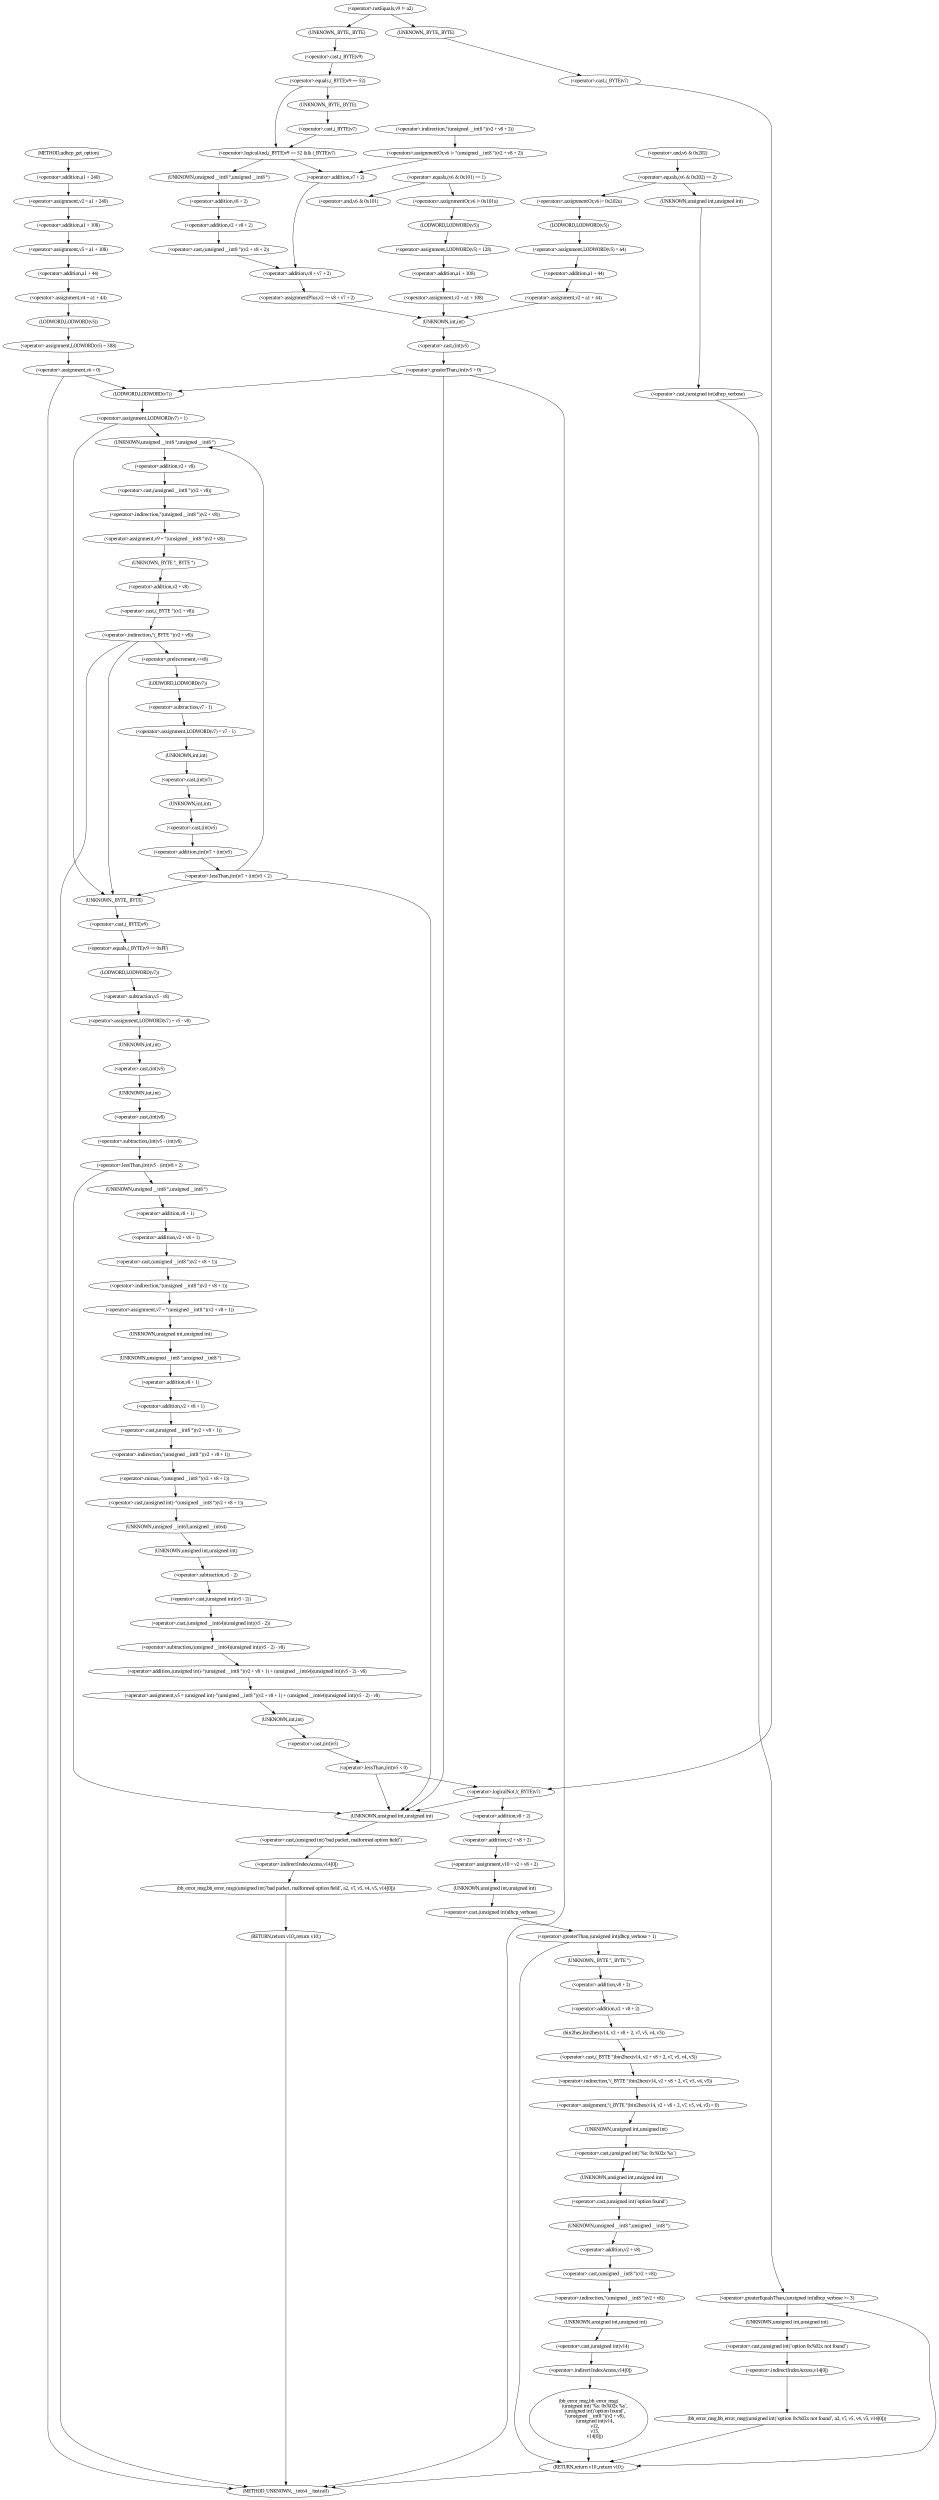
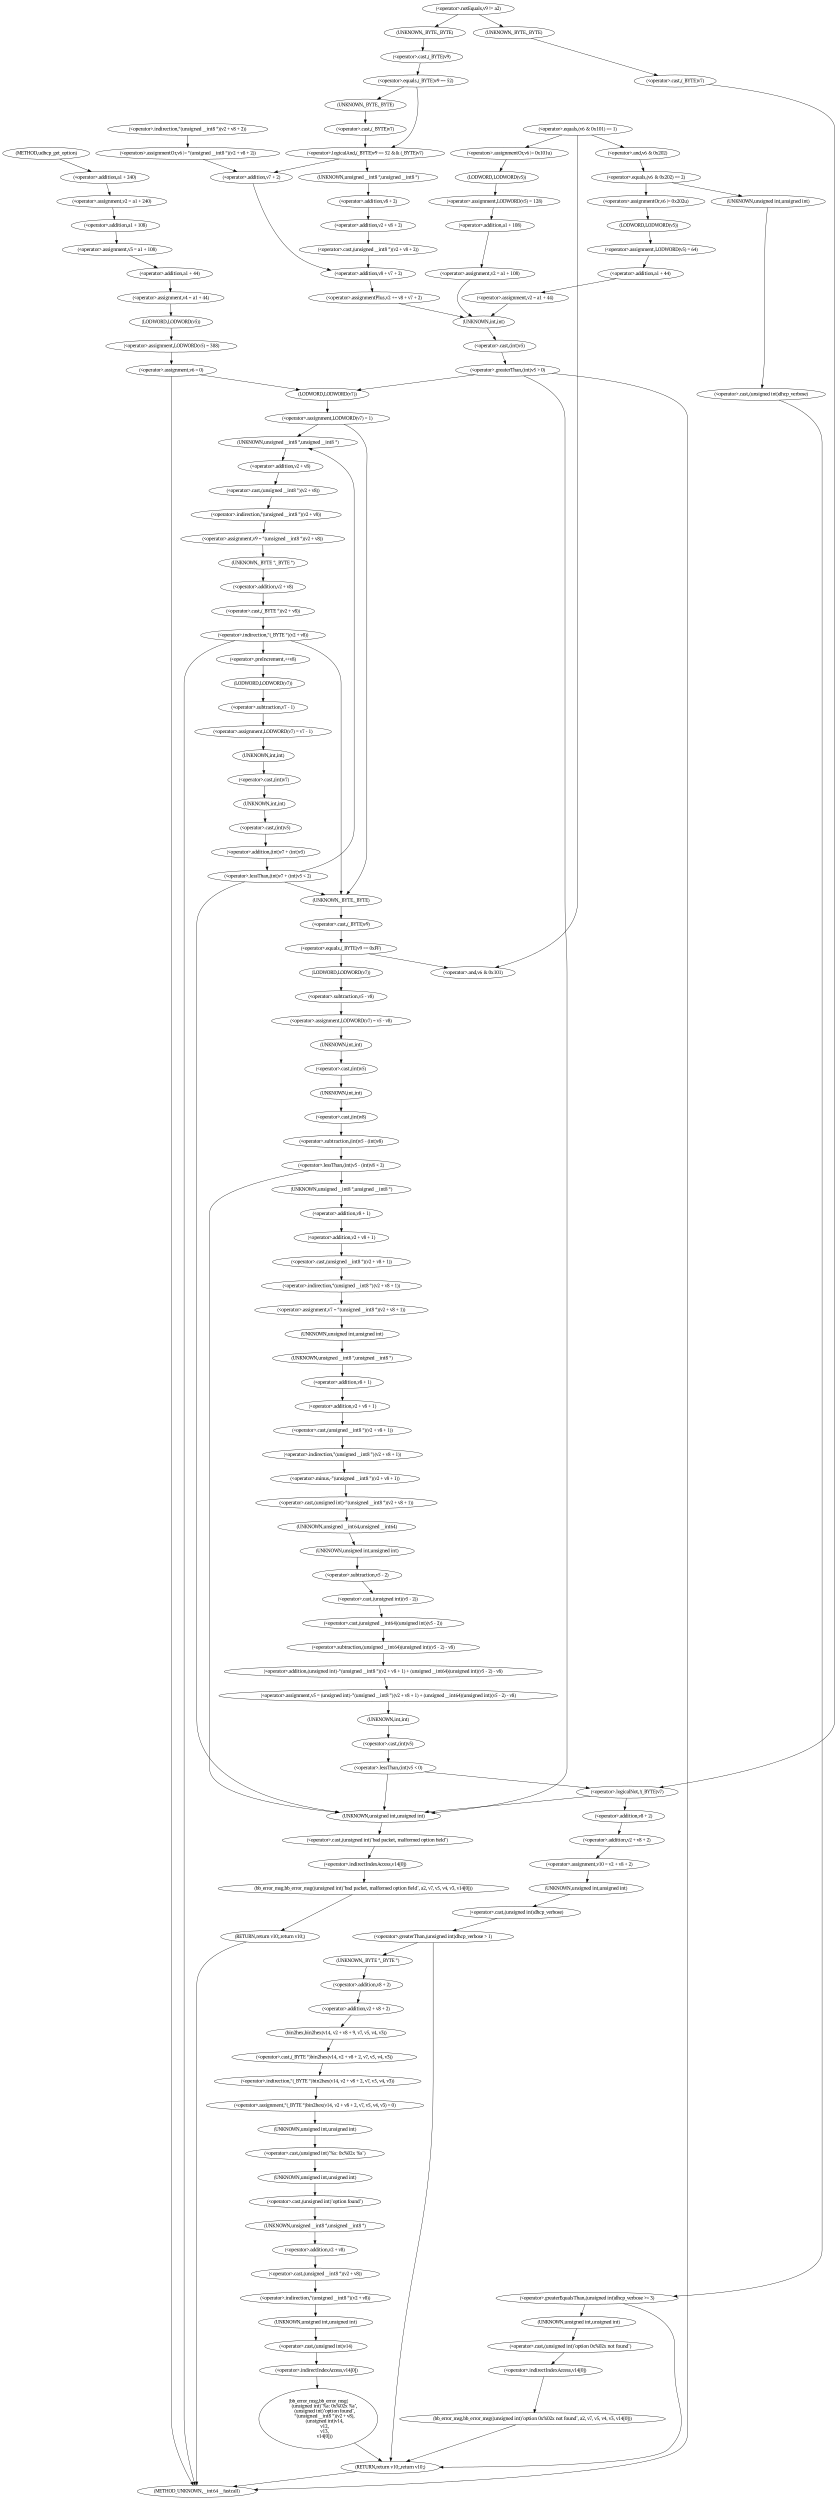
none -> (606, 141)
none -> (406, 961)
(176, 1527) -> (347, 1527)
(614, 2033) -> (336, 2033)
